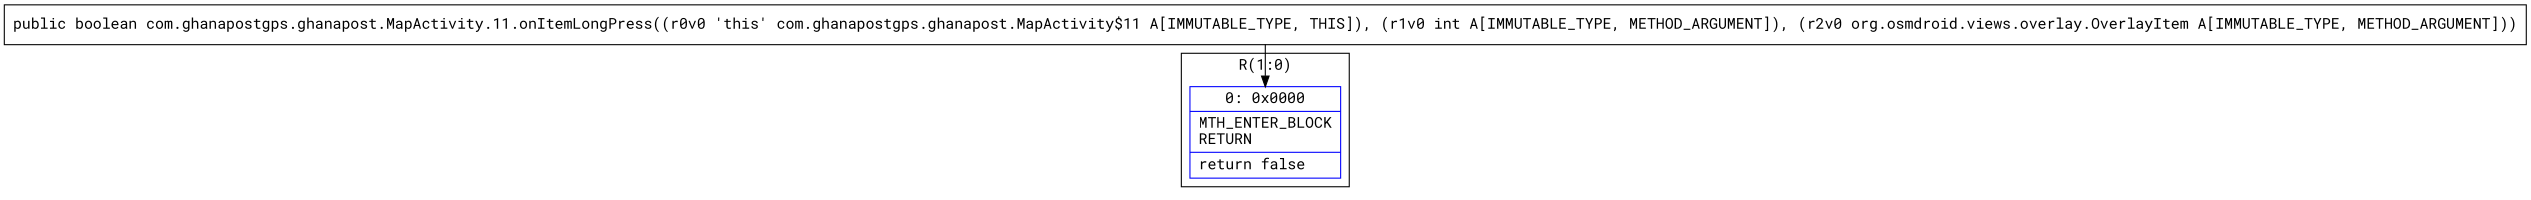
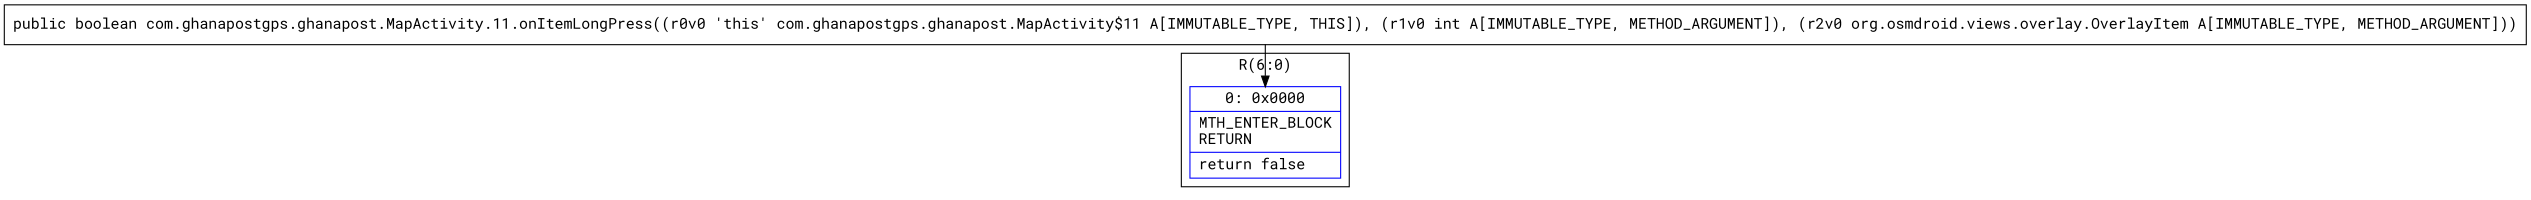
(1265, 66) -> (1265, 66)
